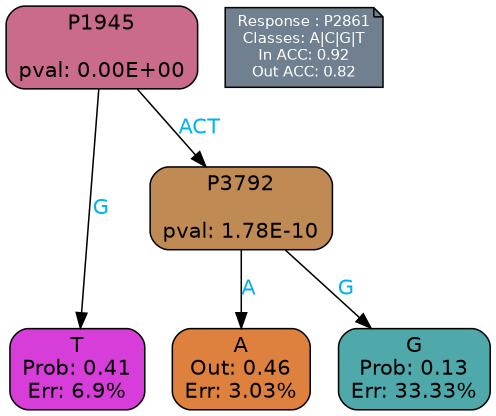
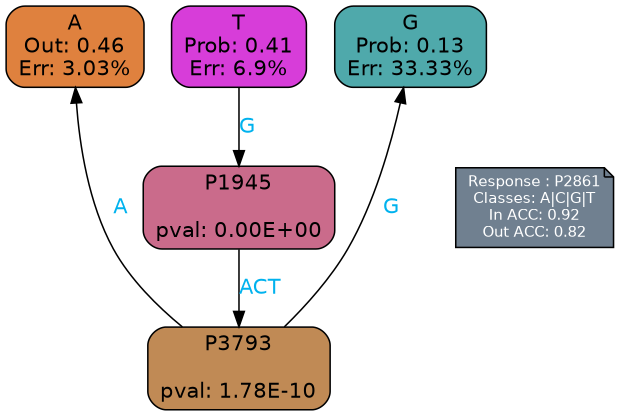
(90, 201) -> (239, 119)
(241, 208) -> (239, 368)
